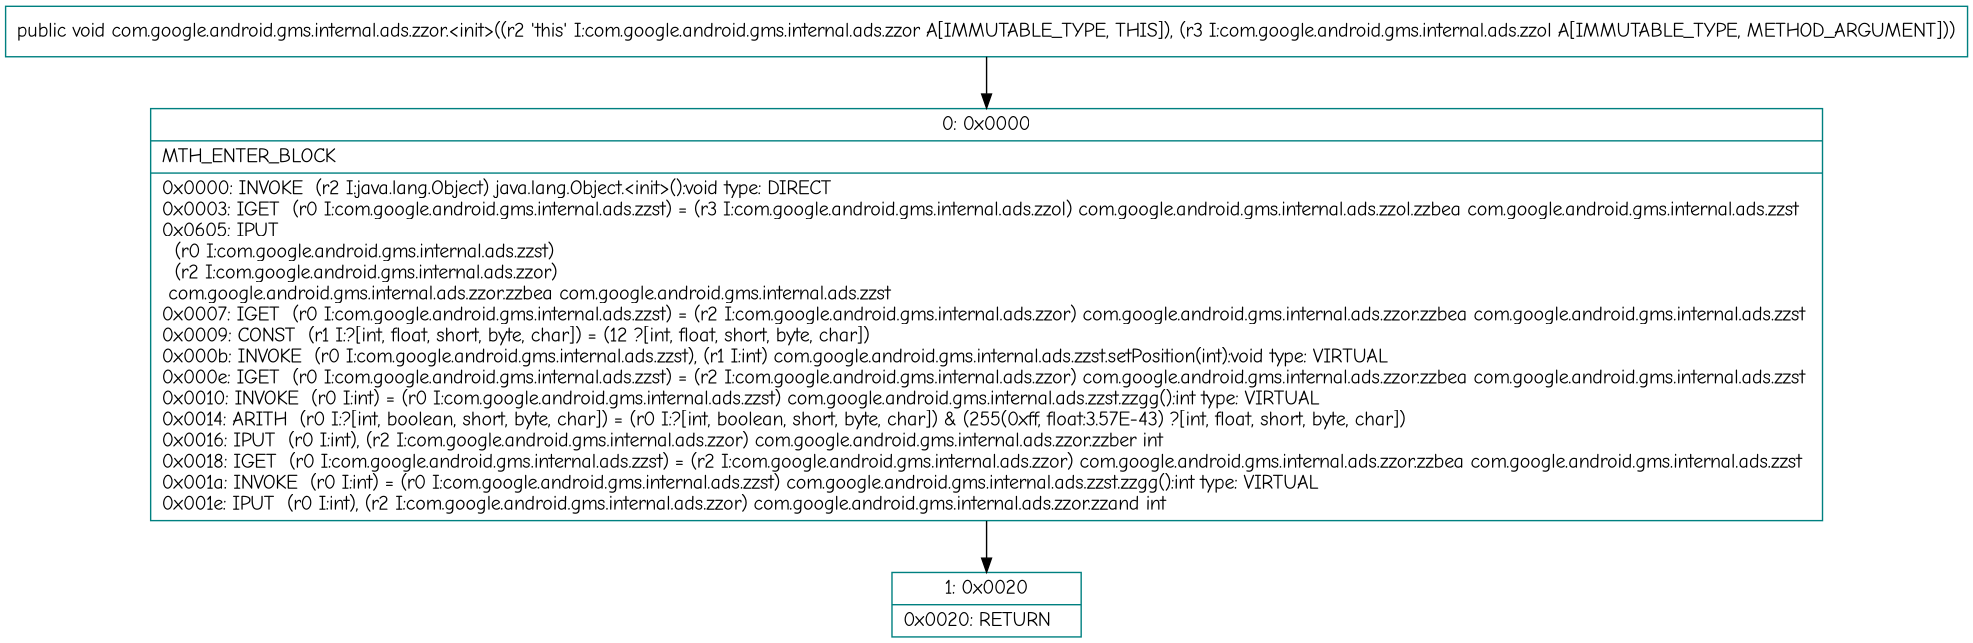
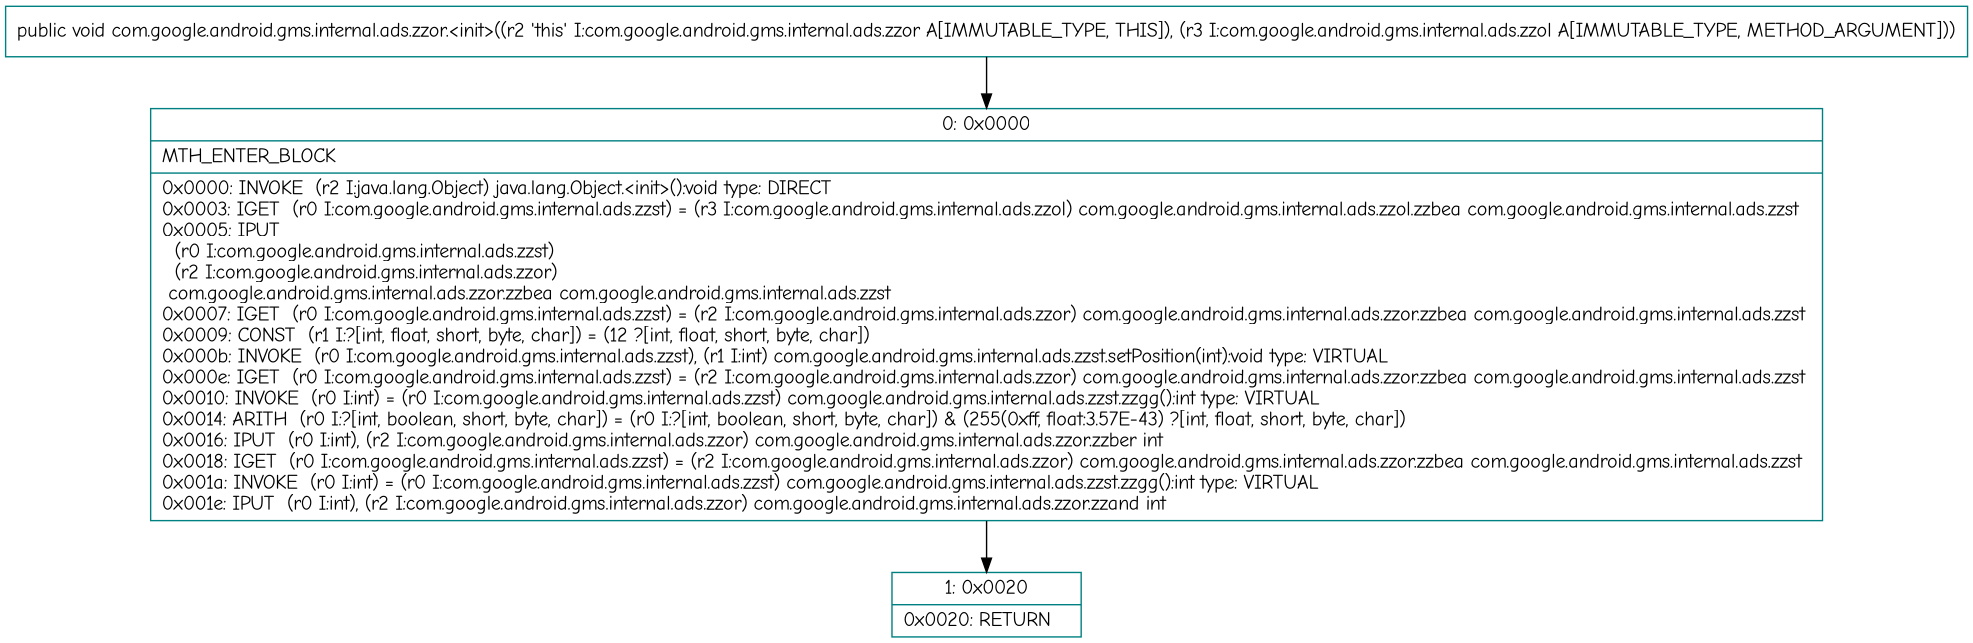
(227, 231) -> (228, 231)
